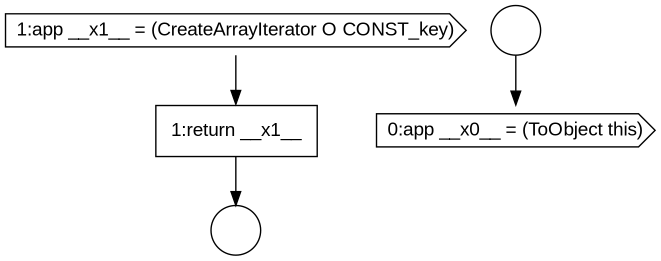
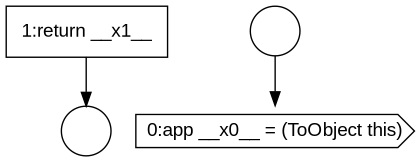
(236, 30) -> none
